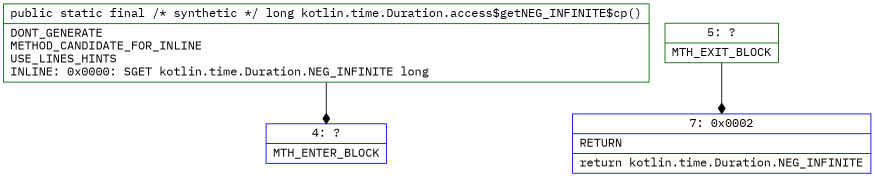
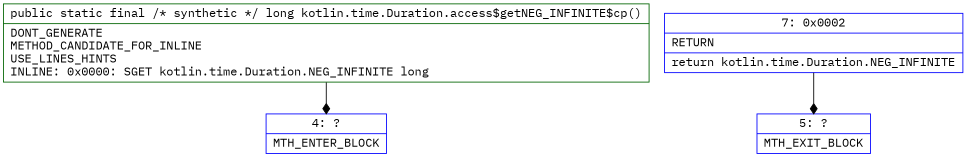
(722, 43) -> (814, 134)
(722, 83) -> (814, 88)
